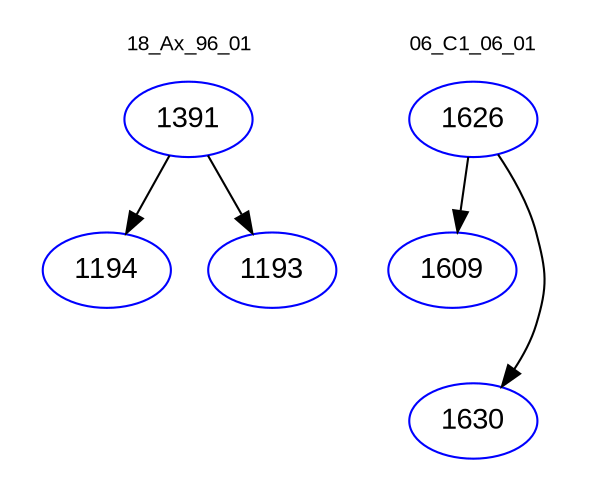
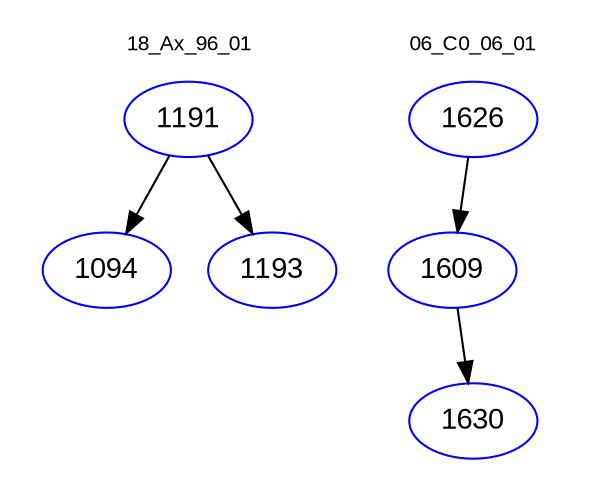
(473, 45) -> (473, 45)
(188, 119) -> (188, 119)
(543, 260) -> (461, 335)
(107, 270) -> (107, 270)
